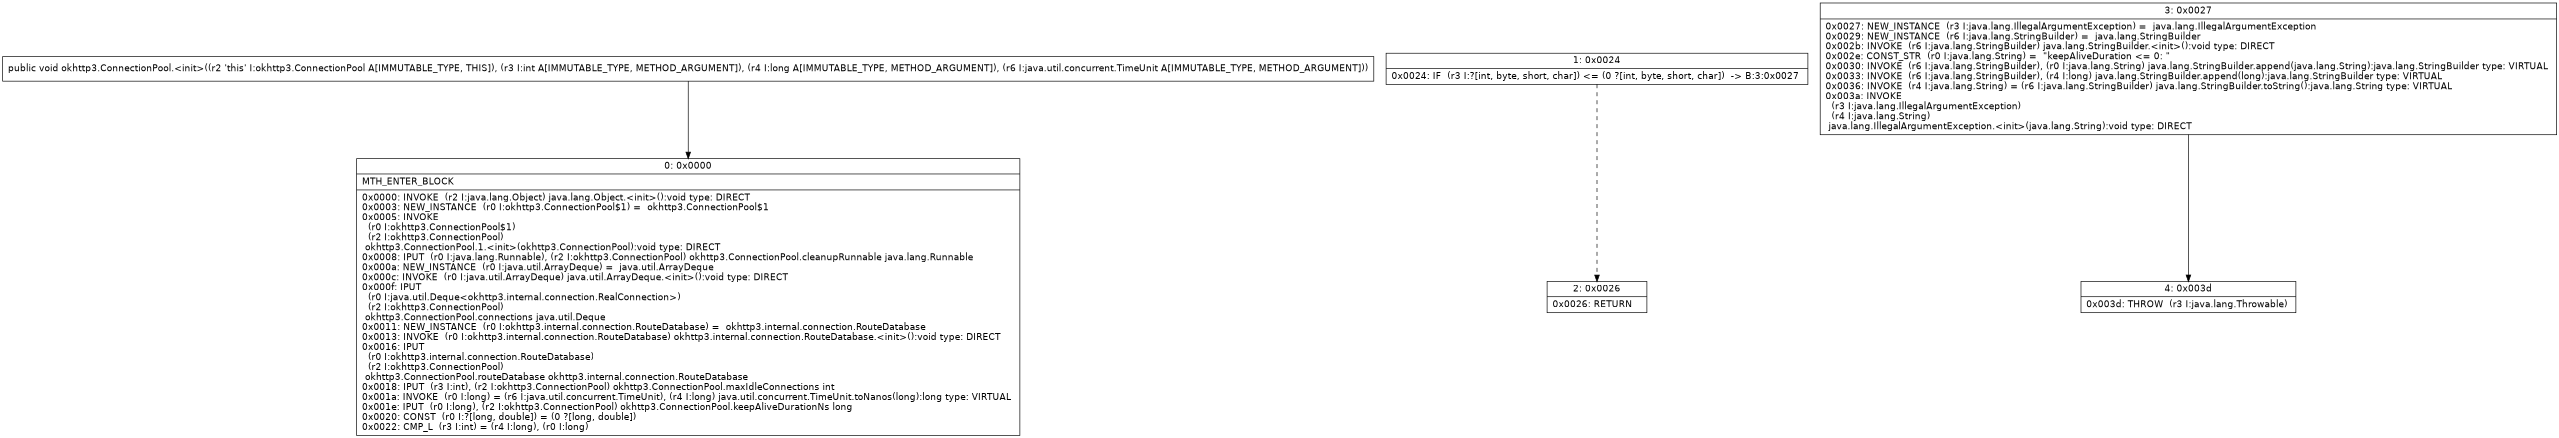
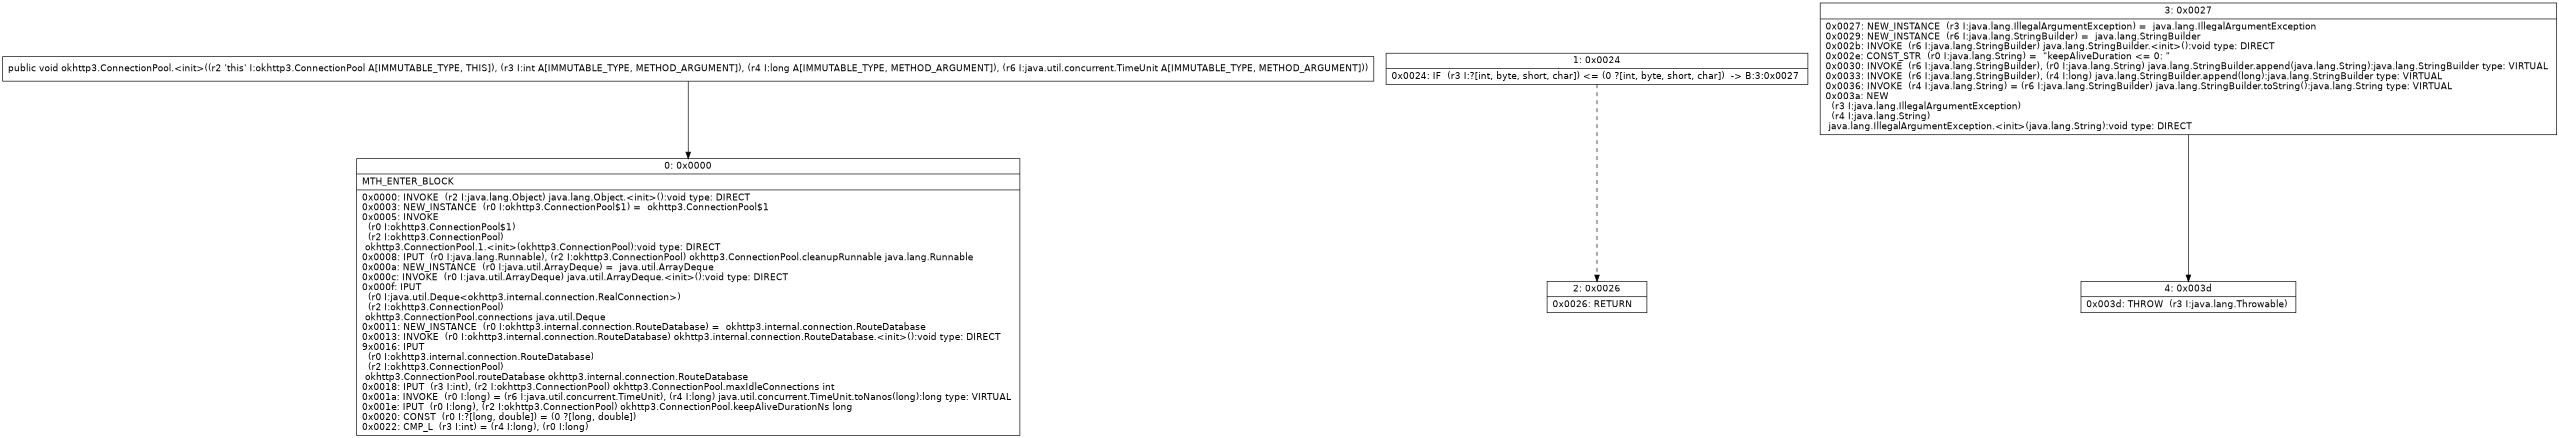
(1867, 96) -> (1860, 96)
(396, 347) -> (396, 347)
